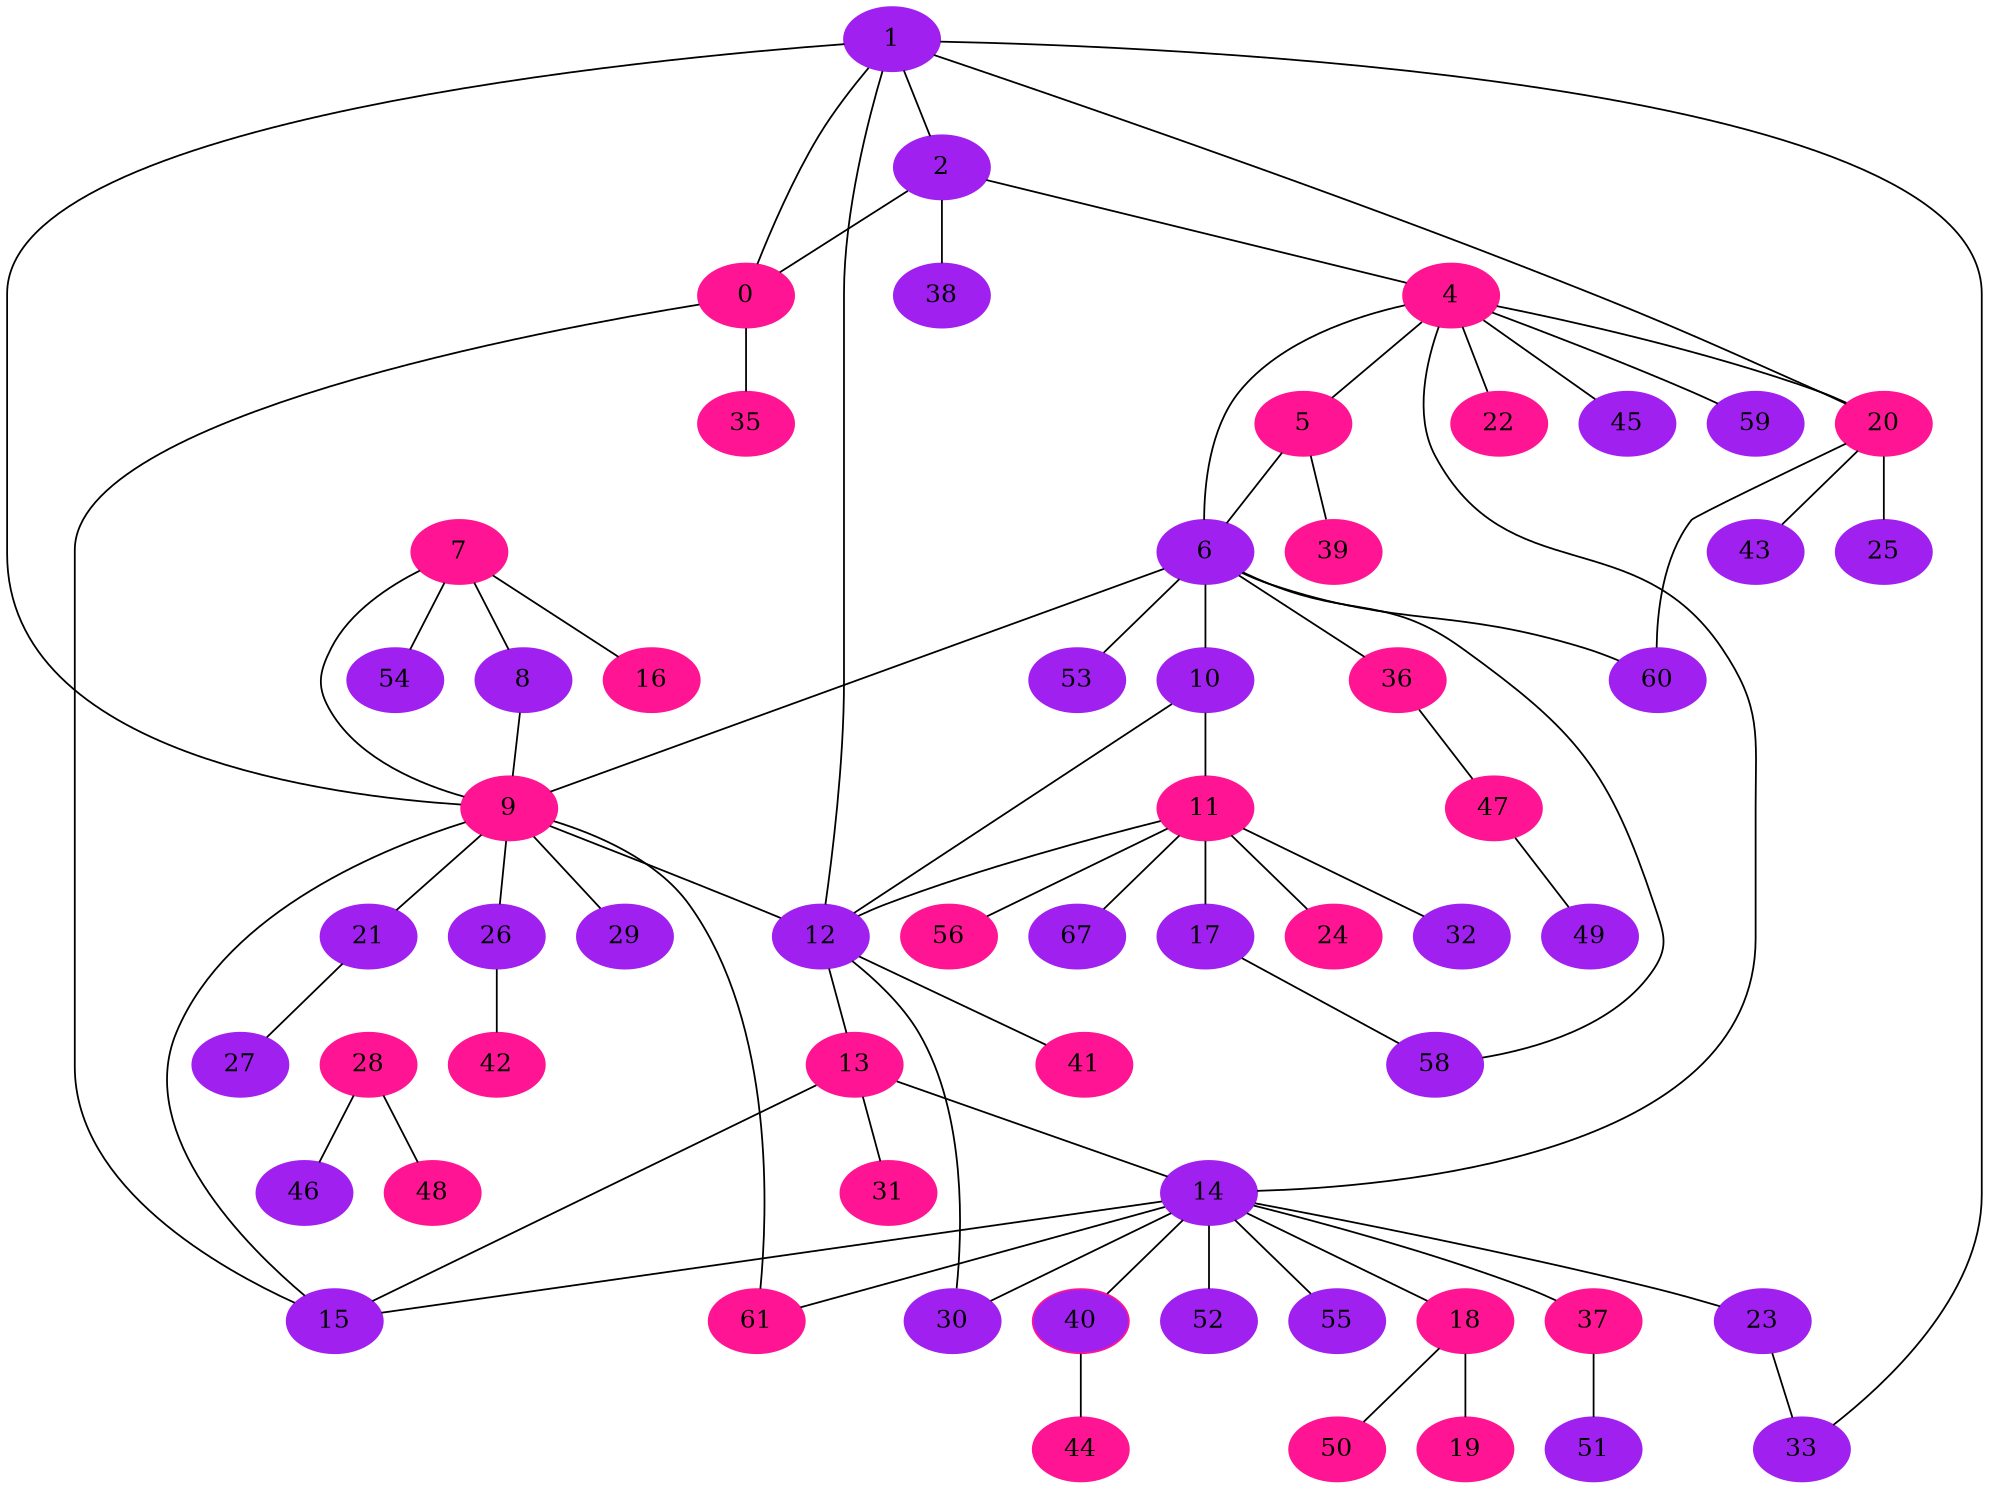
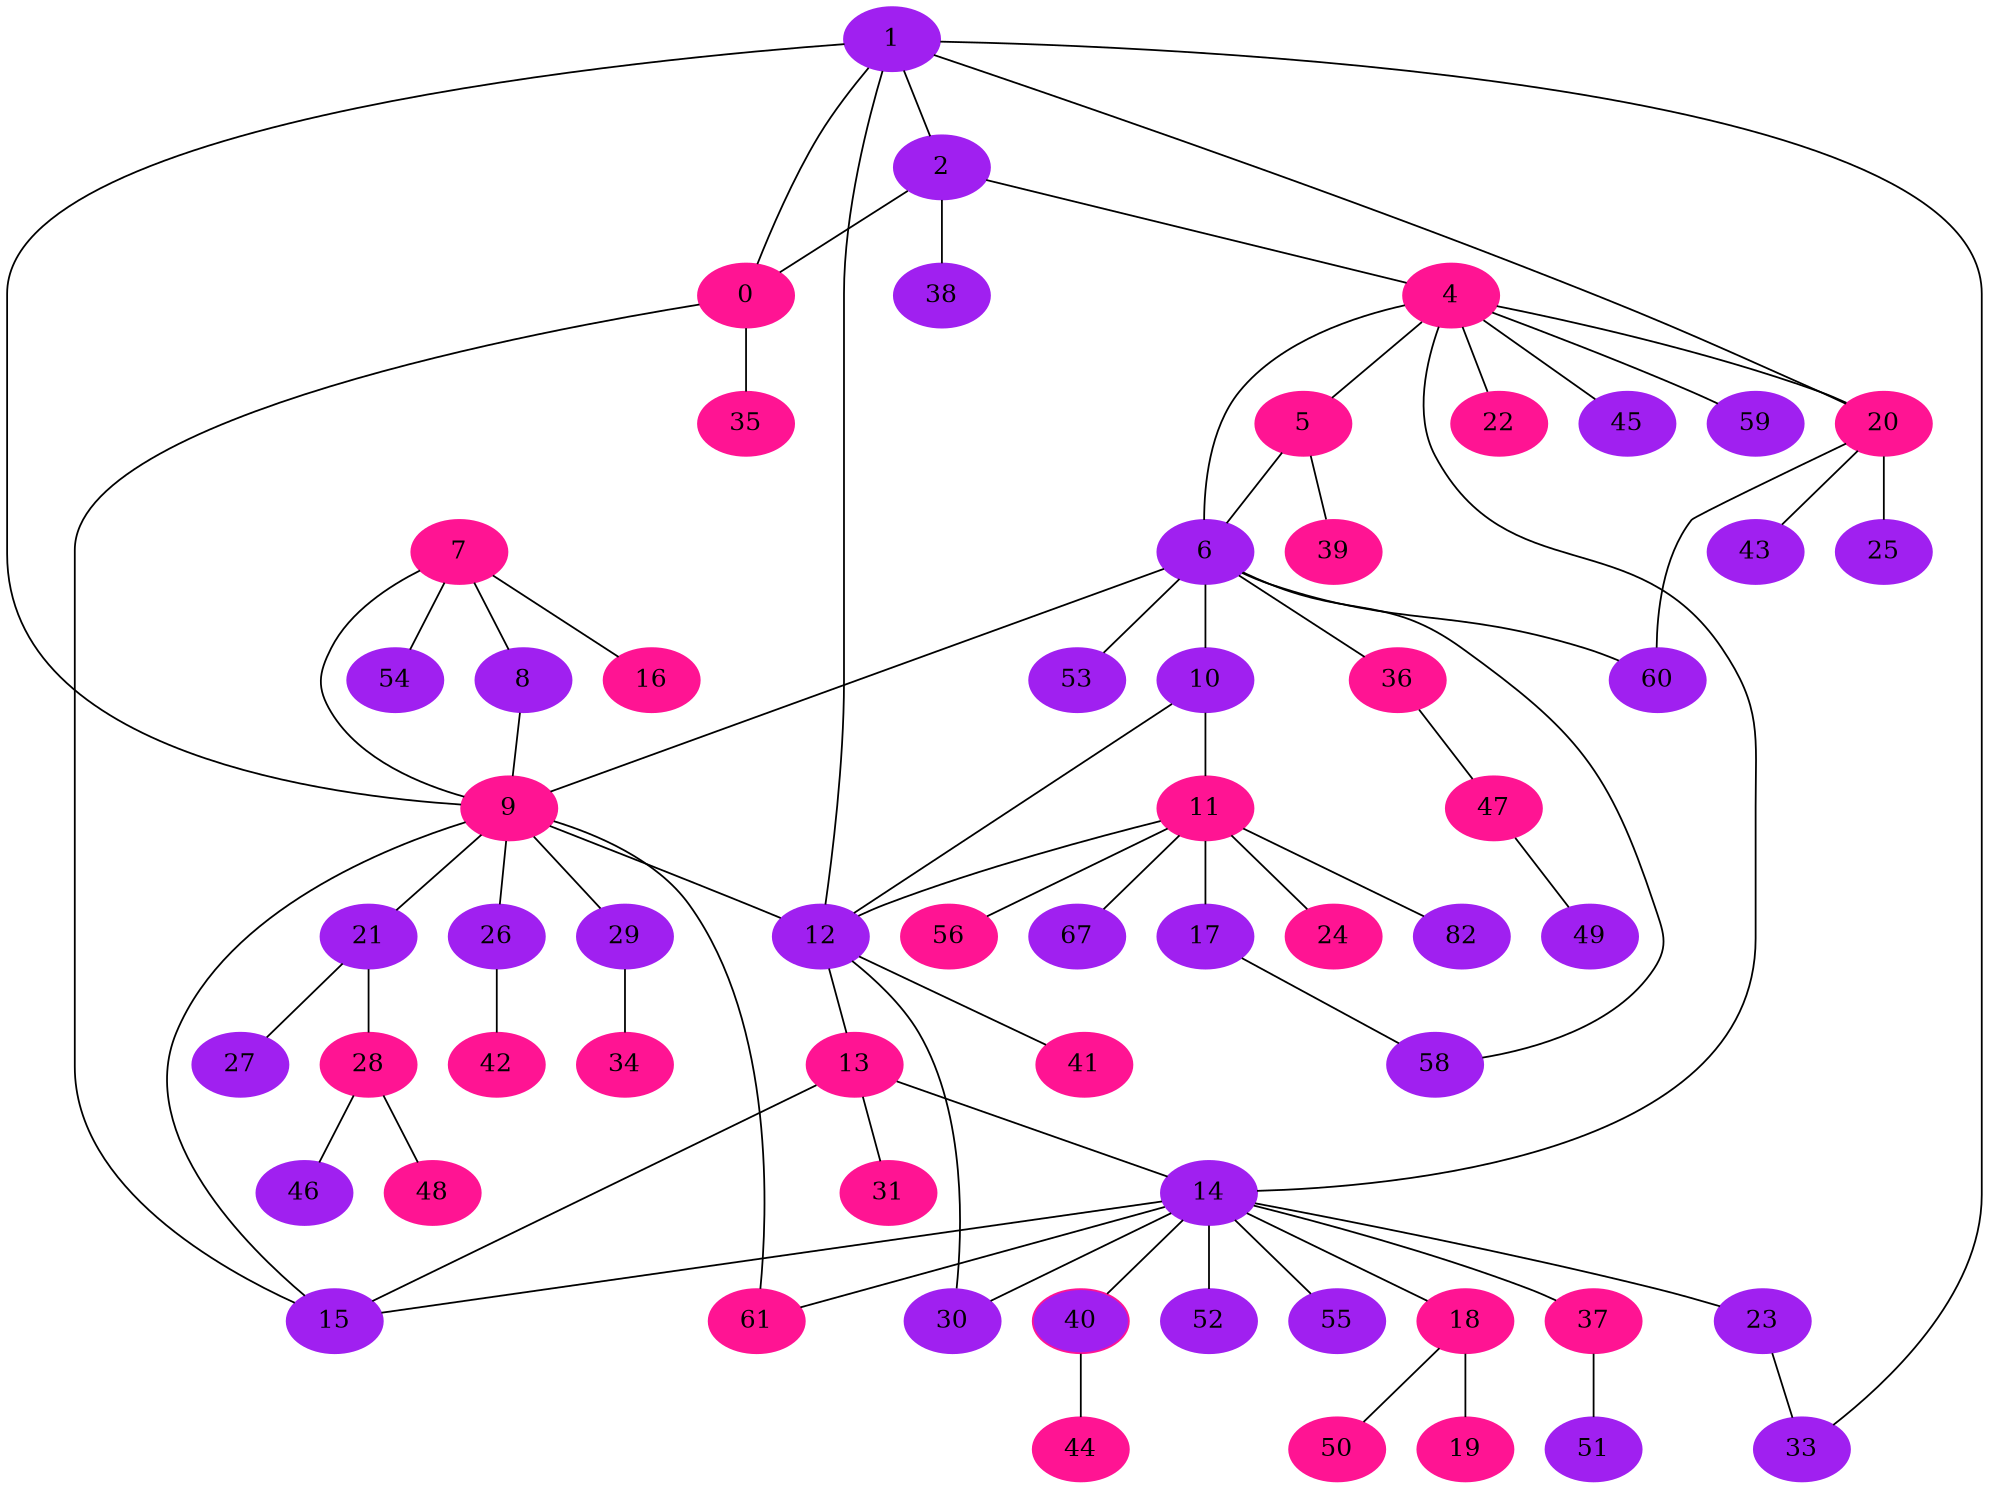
(1462, 937) -> (1462, 937)
none -> (369, 1001)
none -> (625, 1065)
